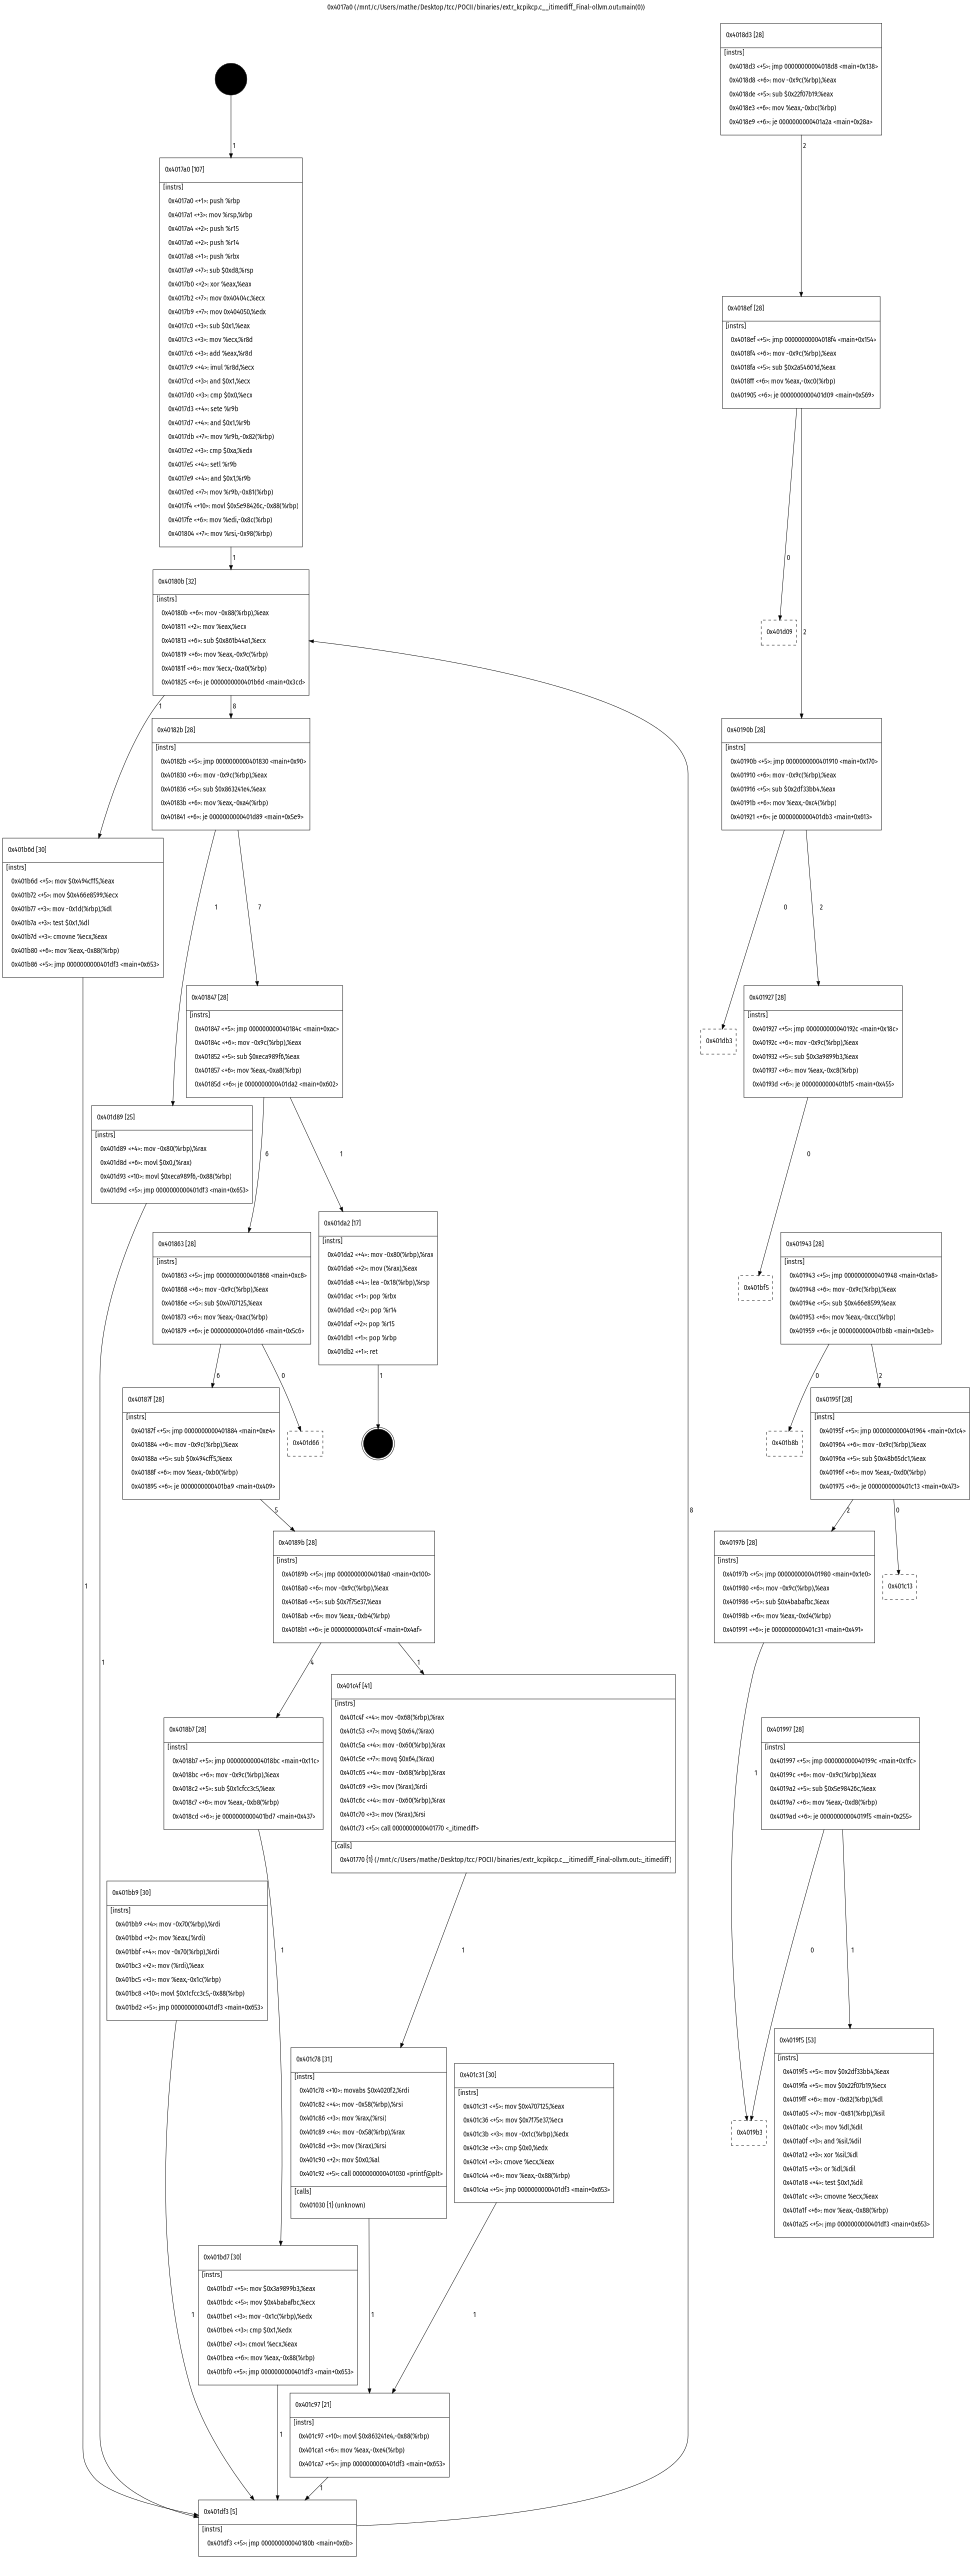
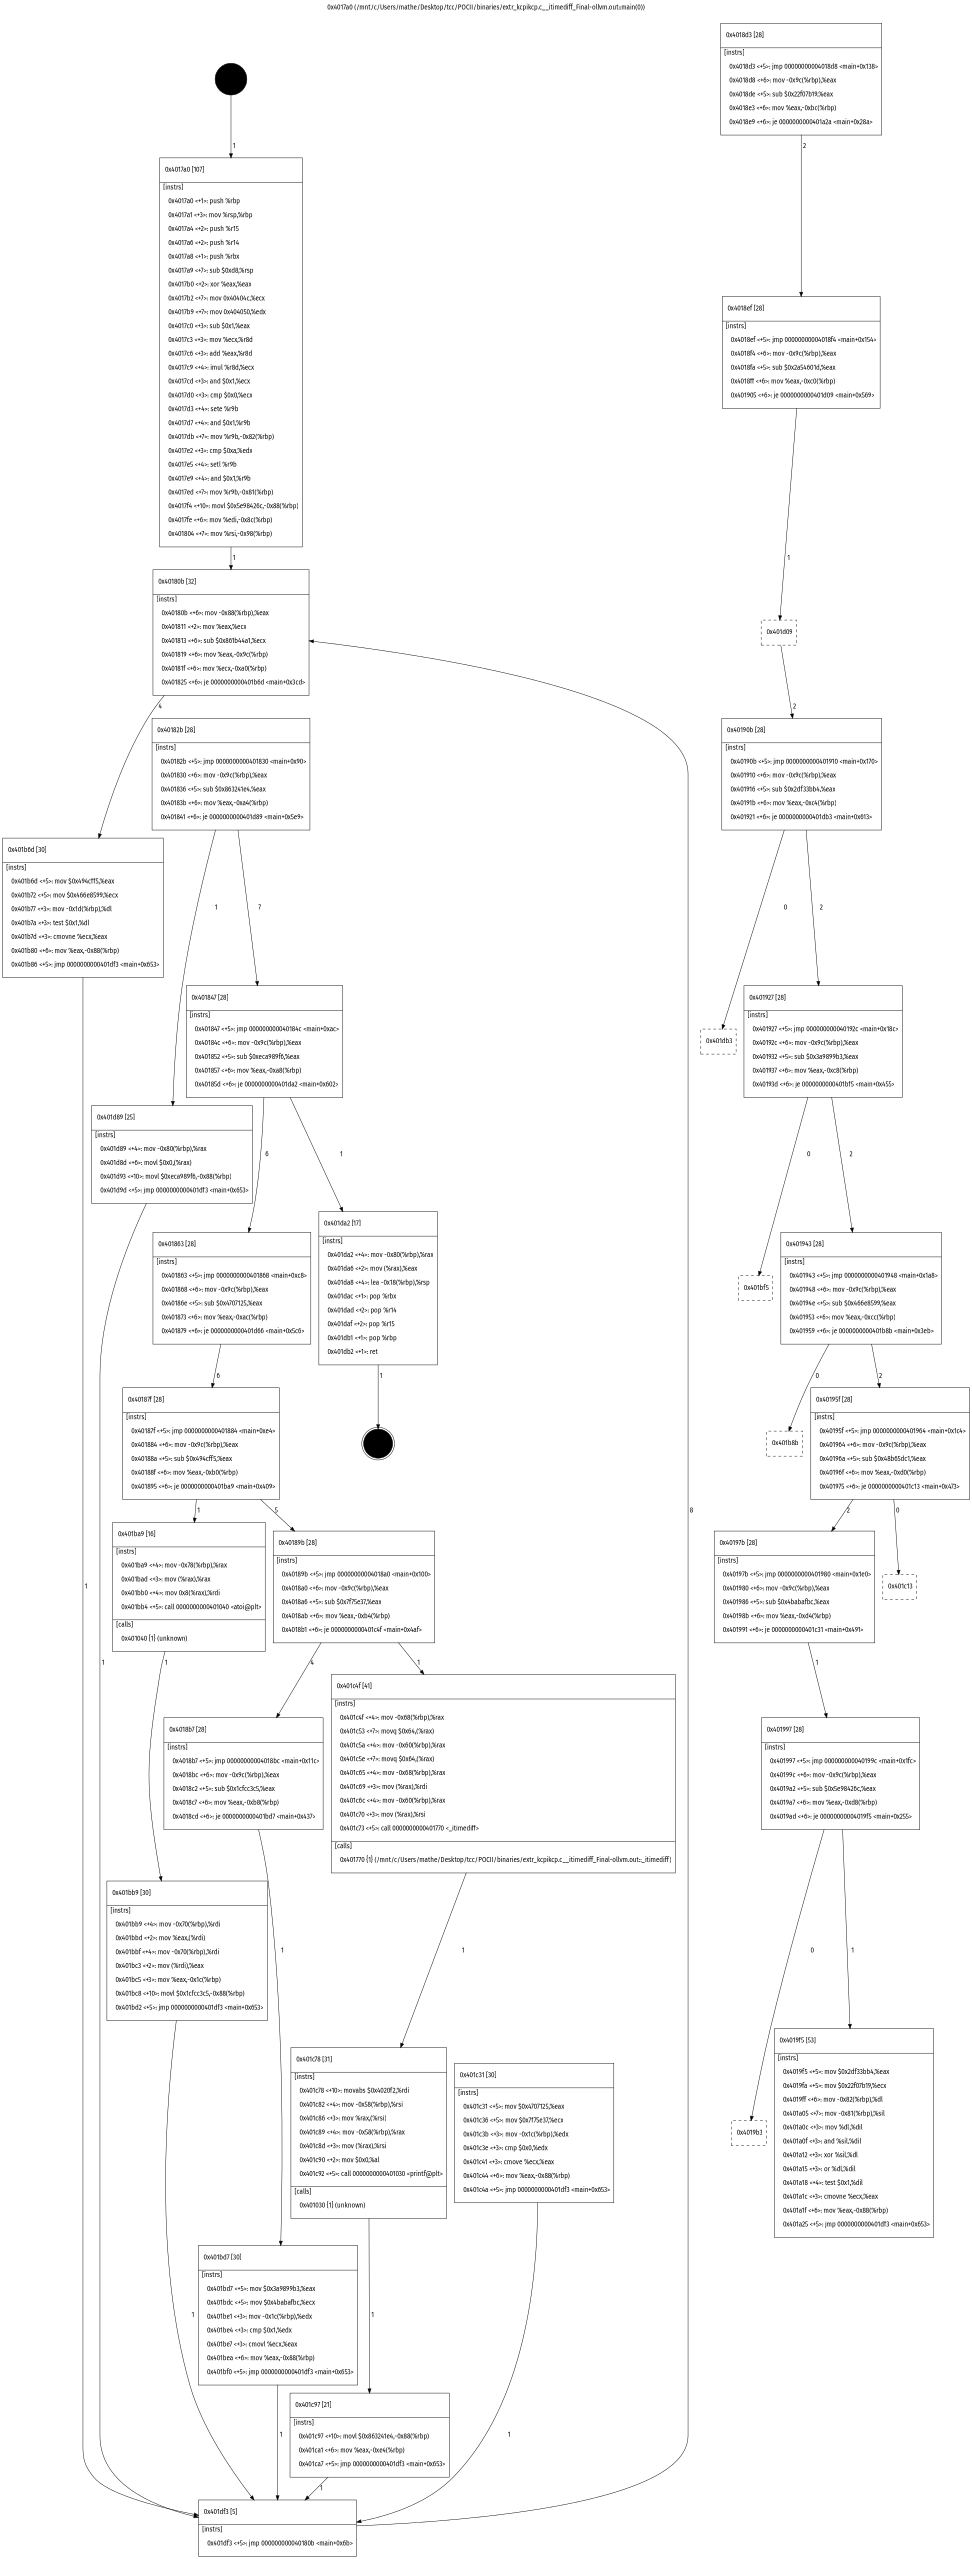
(788, 558) -> (788, 558)
(801, 561) -> (786, 679)
(231, 705) -> none
(159, 707) -> (159, 707)
none -> (842, 1163)
(305, 1444) -> none
none -> (189, 1587)
(732, 1878) -> (817, 1678)
(445, 2296) -> (504, 2397)
